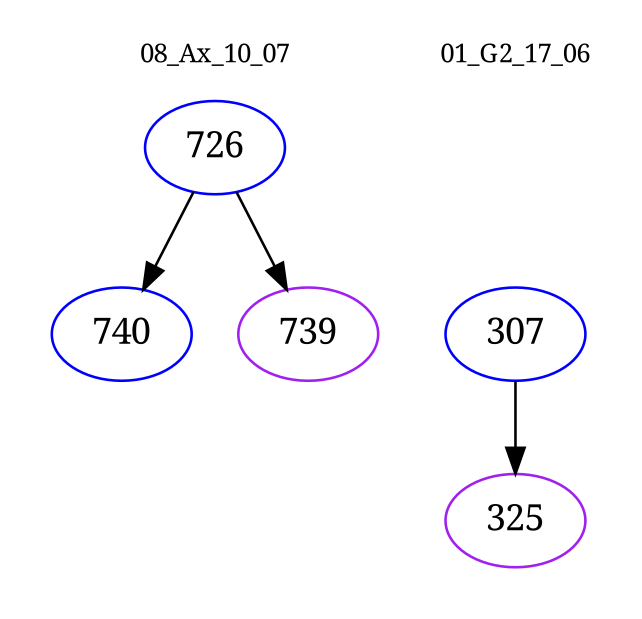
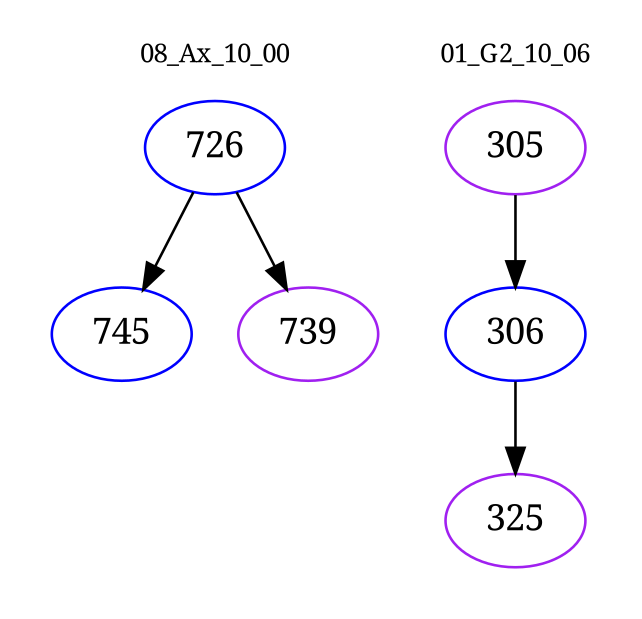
(215, 56) -> (215, 56)
(515, 56) -> (515, 56)
none -> (515, 148)
(122, 334) -> (122, 334)
(515, 334) -> (515, 334)
